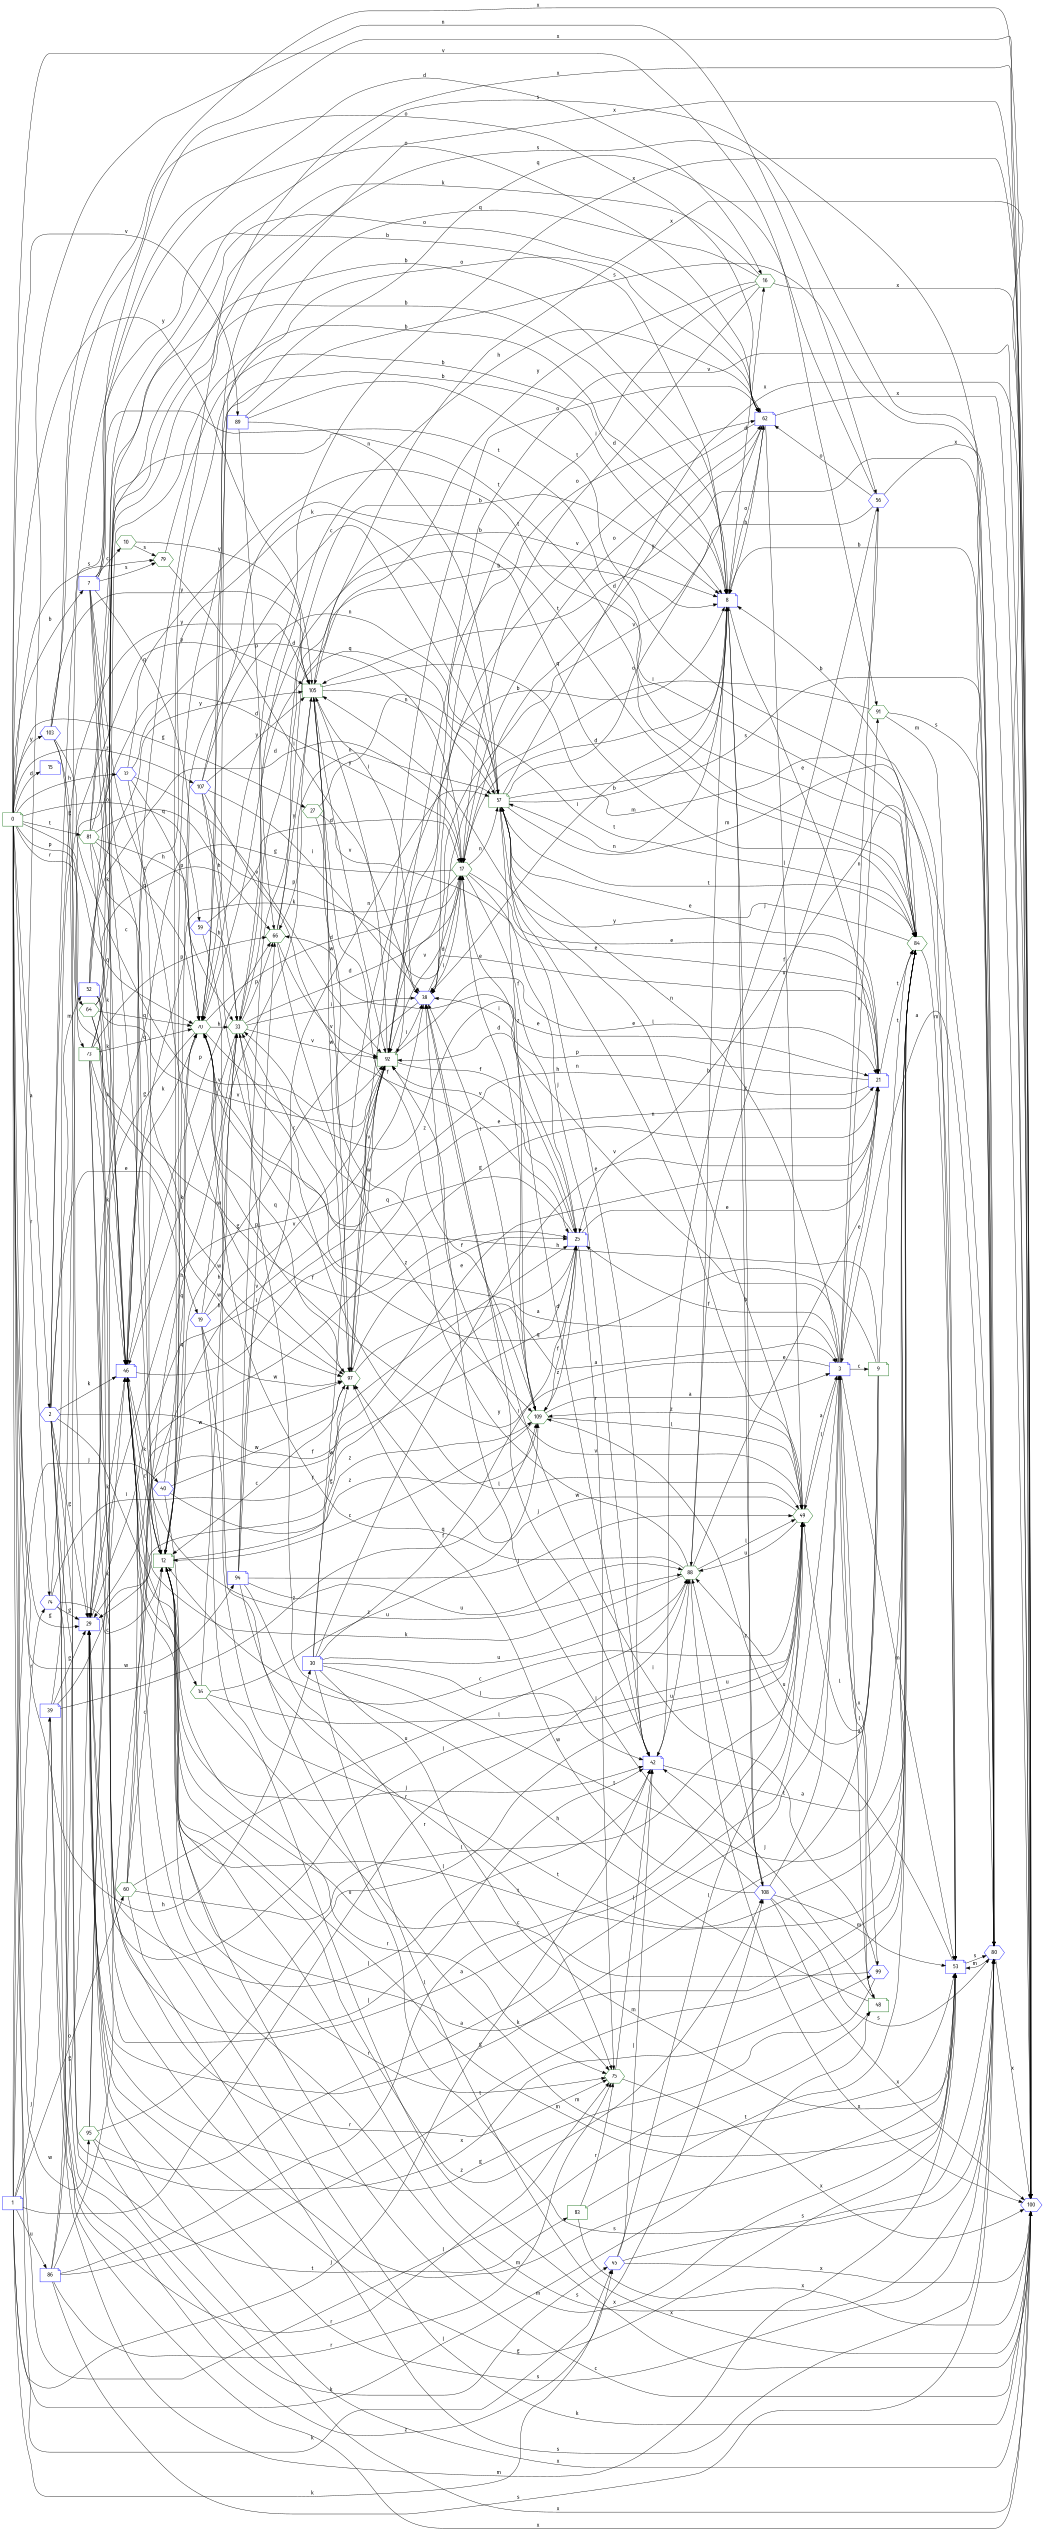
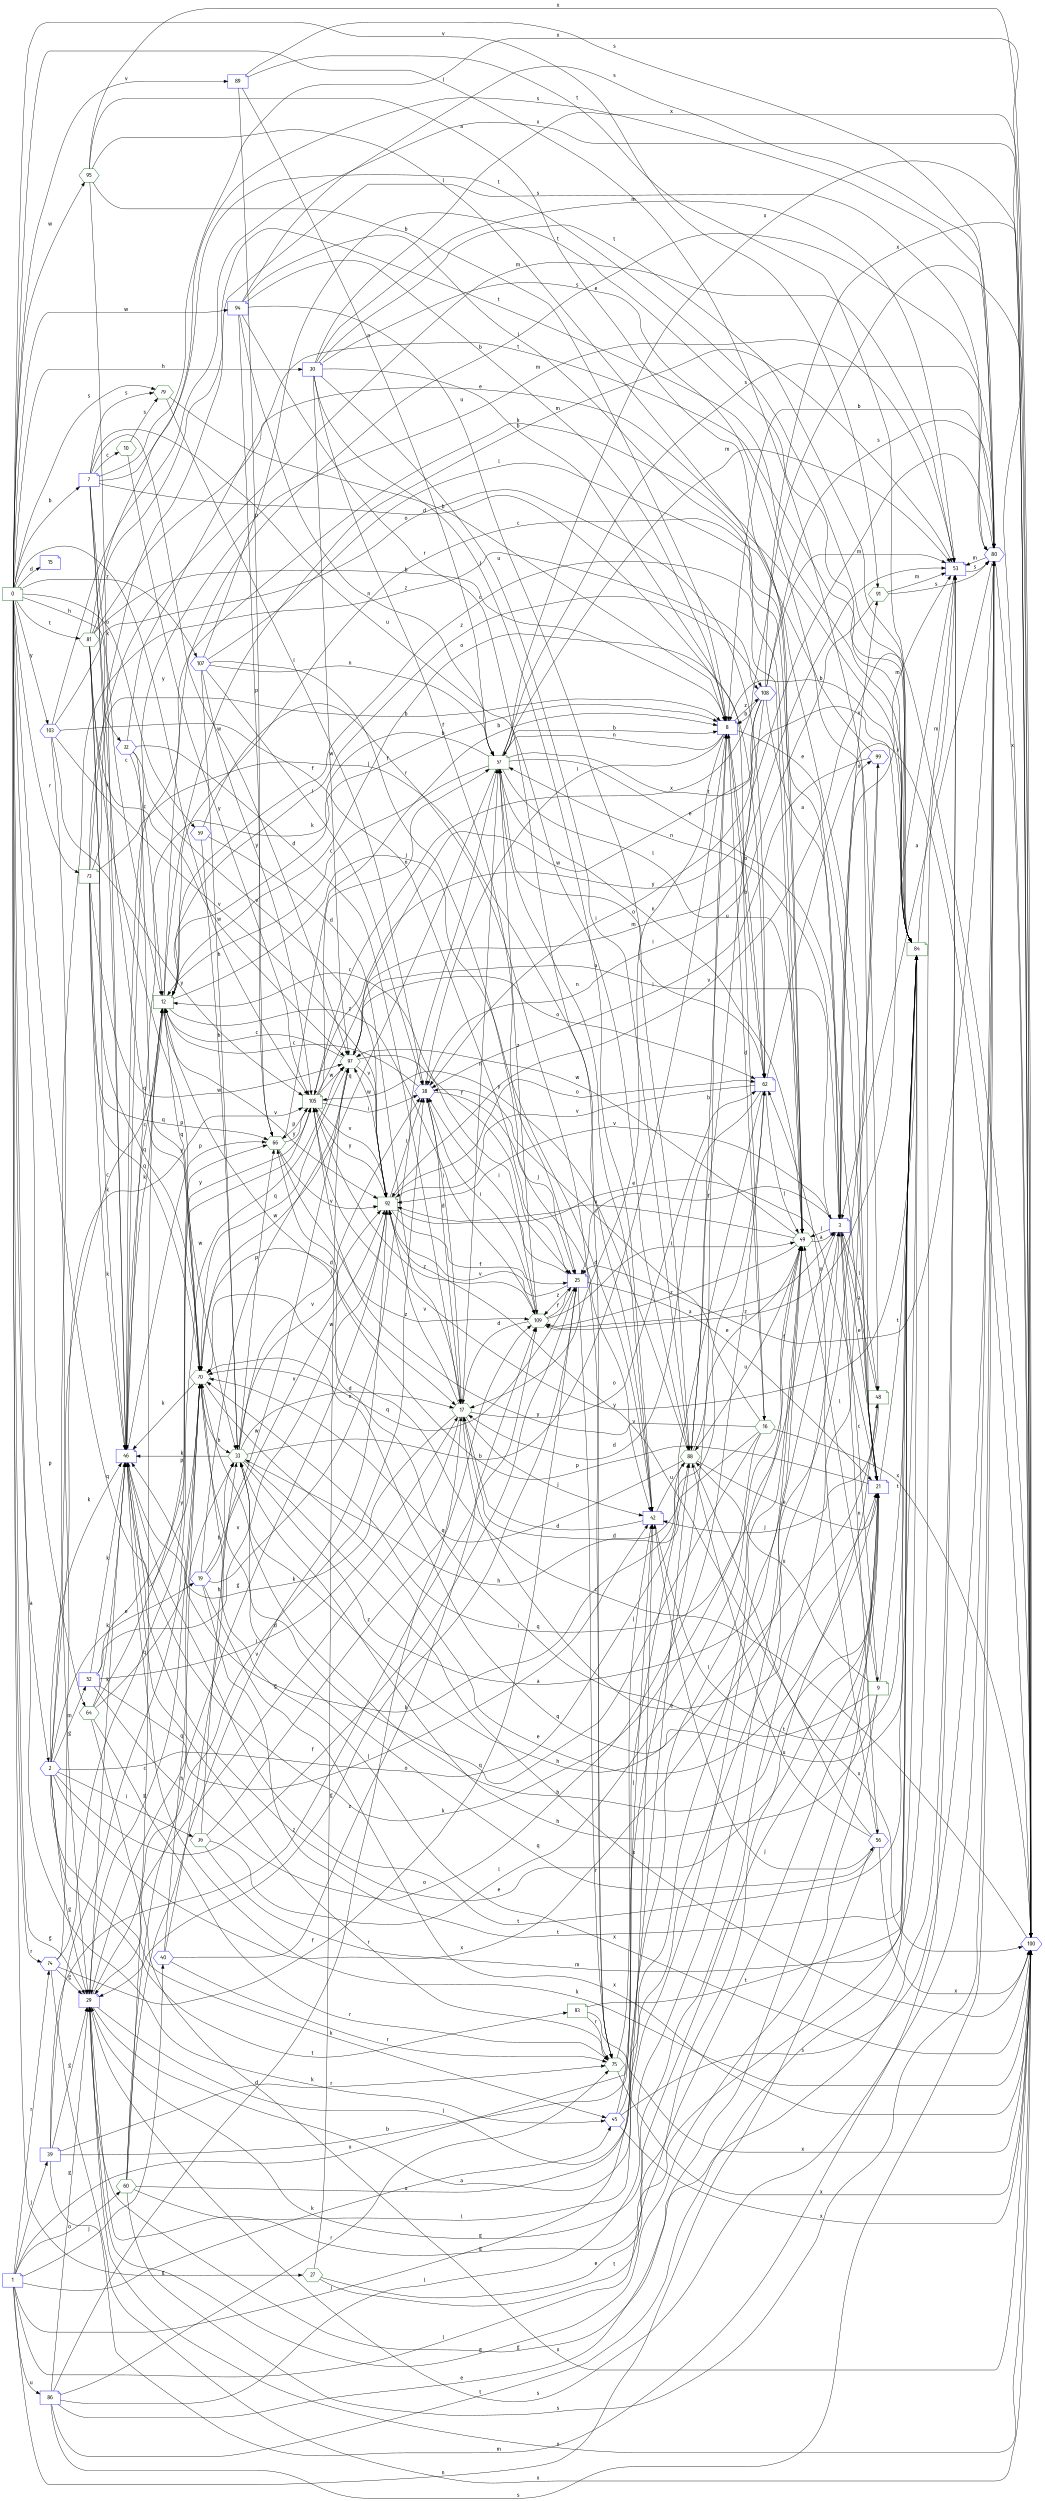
(917, 944) -> (917, 949)
(532, 1049) -> none
none -> (257, 1109)
